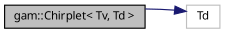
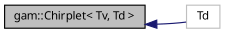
(160, 9) -> (172, 23)
